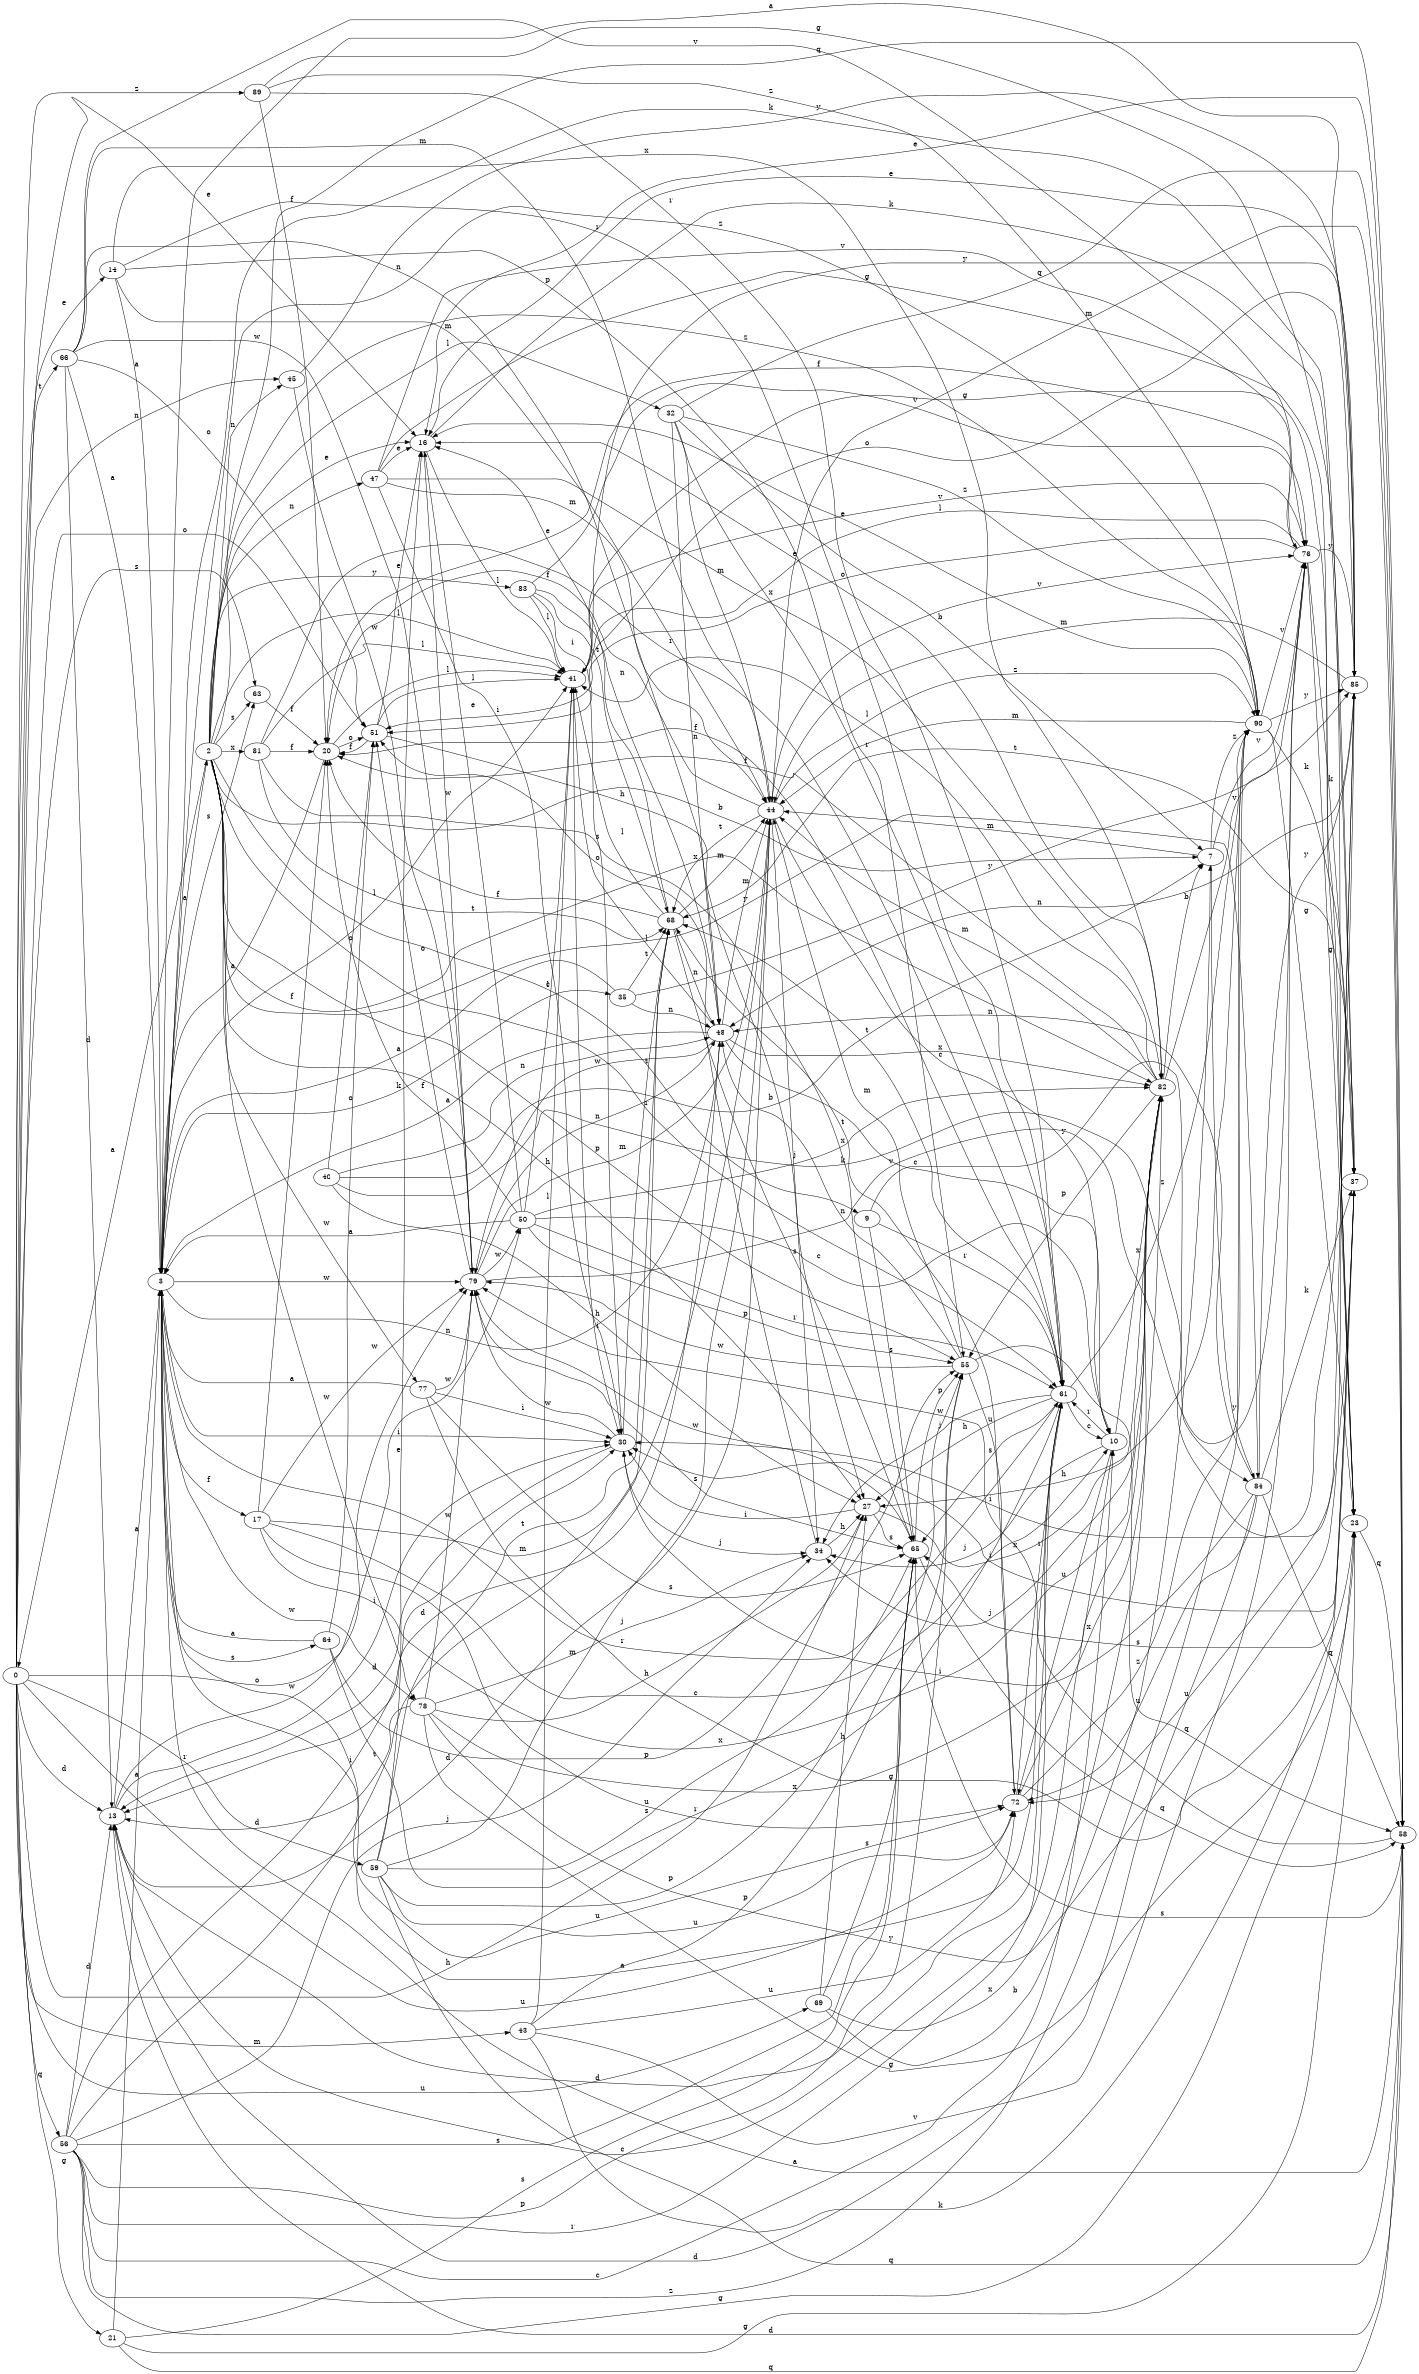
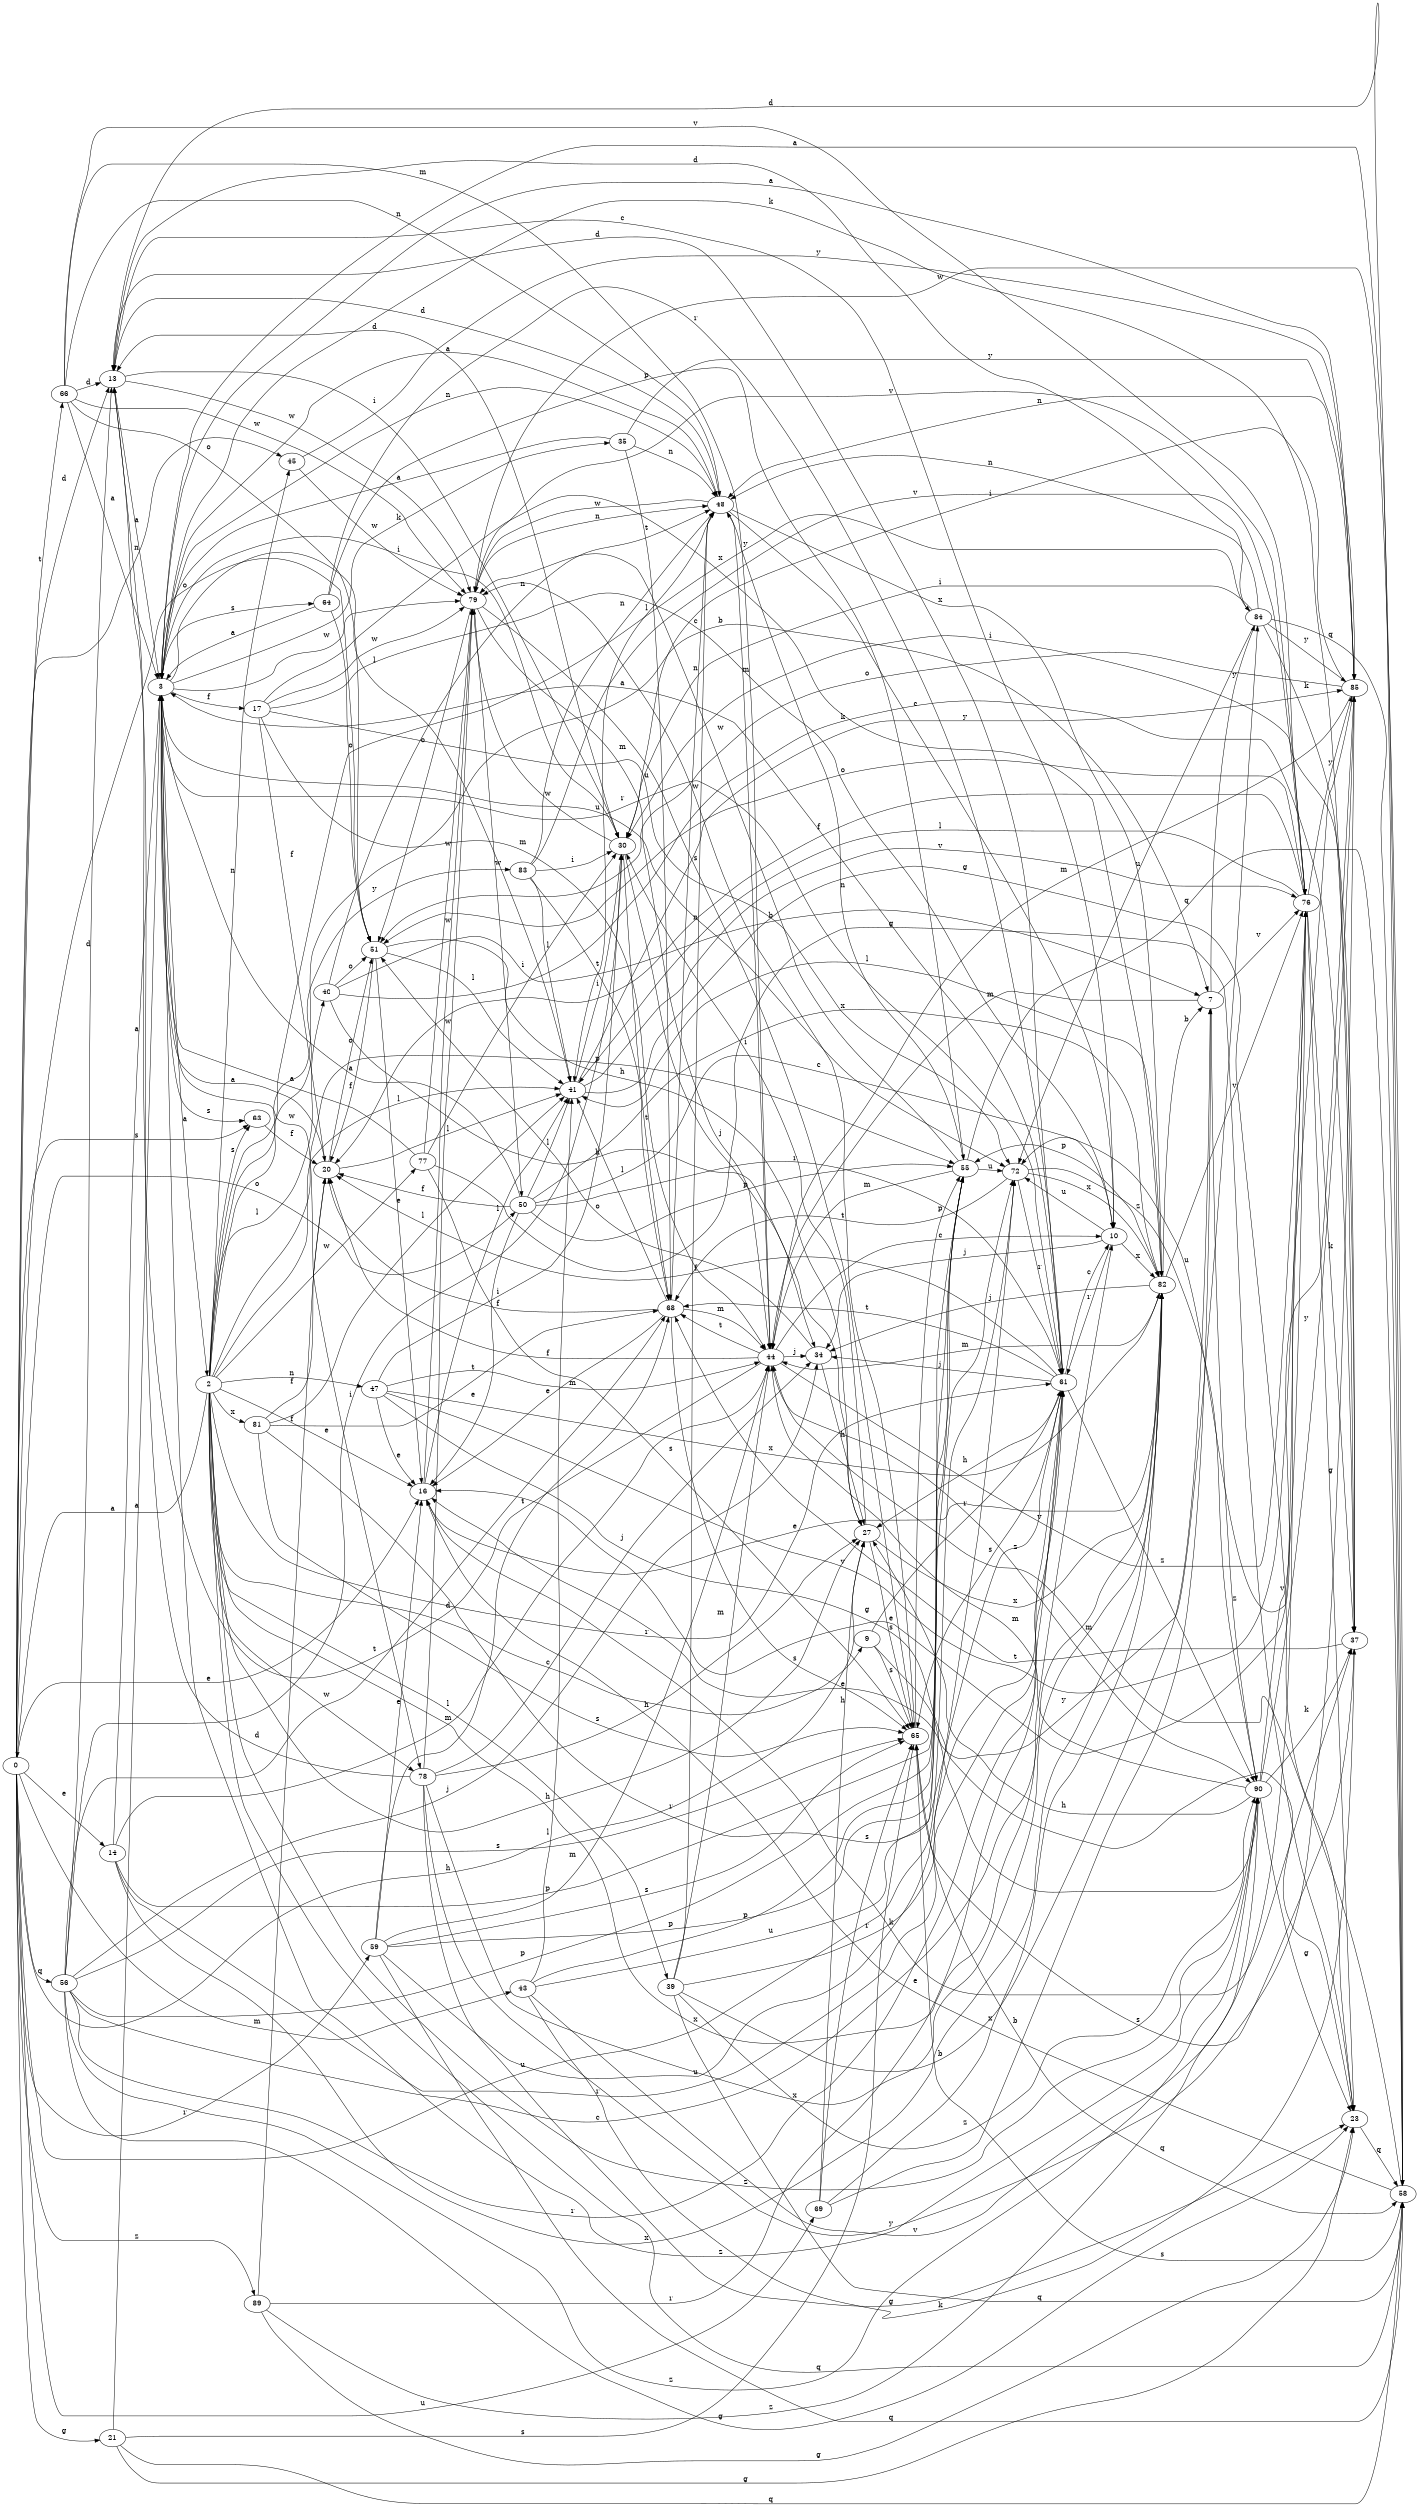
(671, 414) -> (671, 1987)
(801, 779) -> none
none -> (276, 1210)
